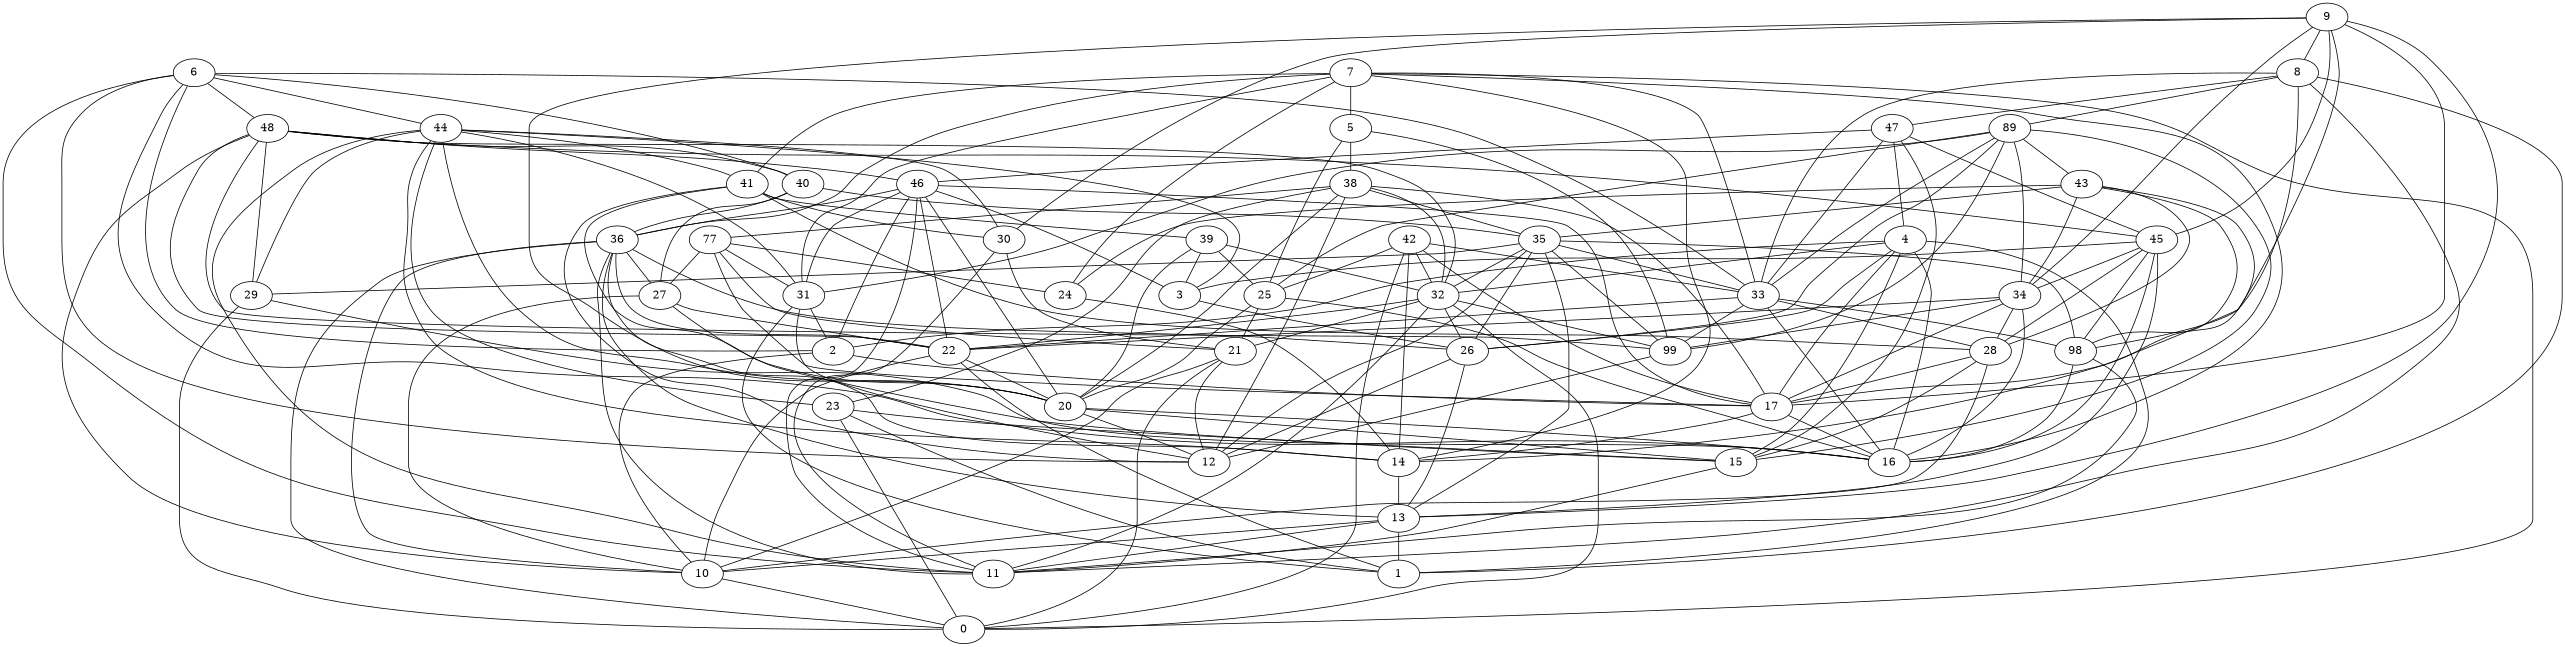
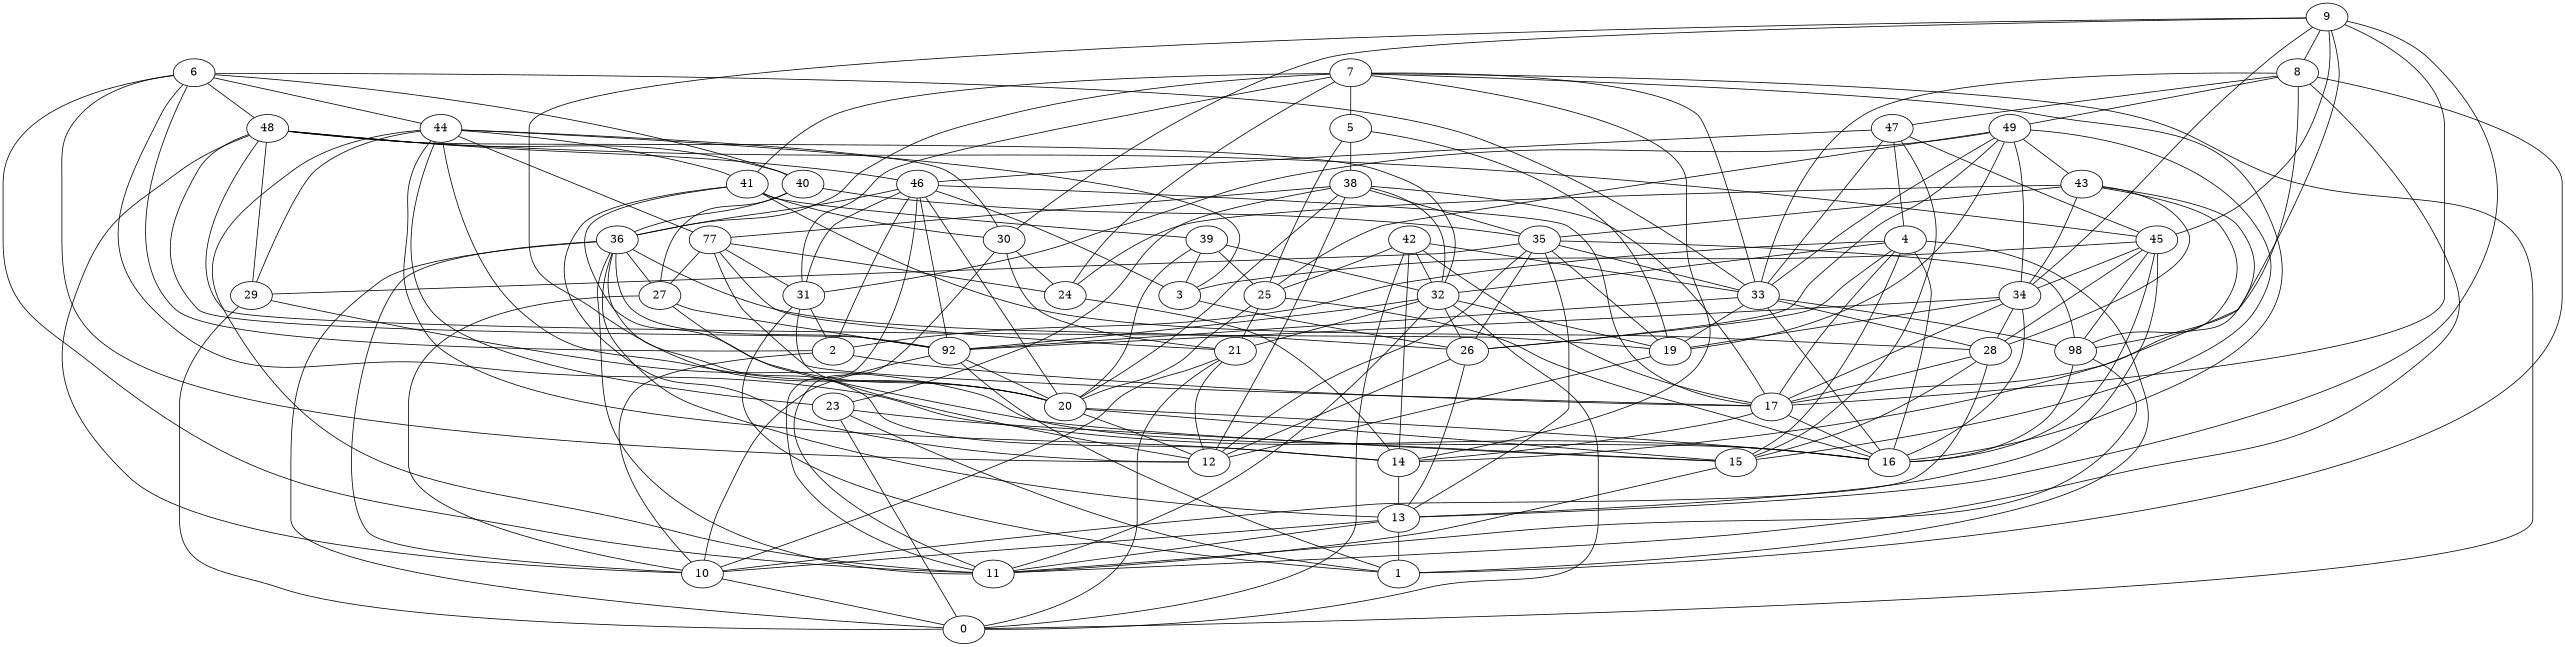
(2010, 128) -> (2010, 128)
(642, 179) -> (576, 184)
none -> (1029, 263)
(1494, 265) -> none
(949, 351) -> (949, 351)
(1670, 351) -> (1670, 351)
